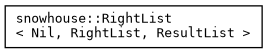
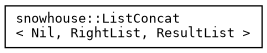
(134, 27) -> (134, 27)
